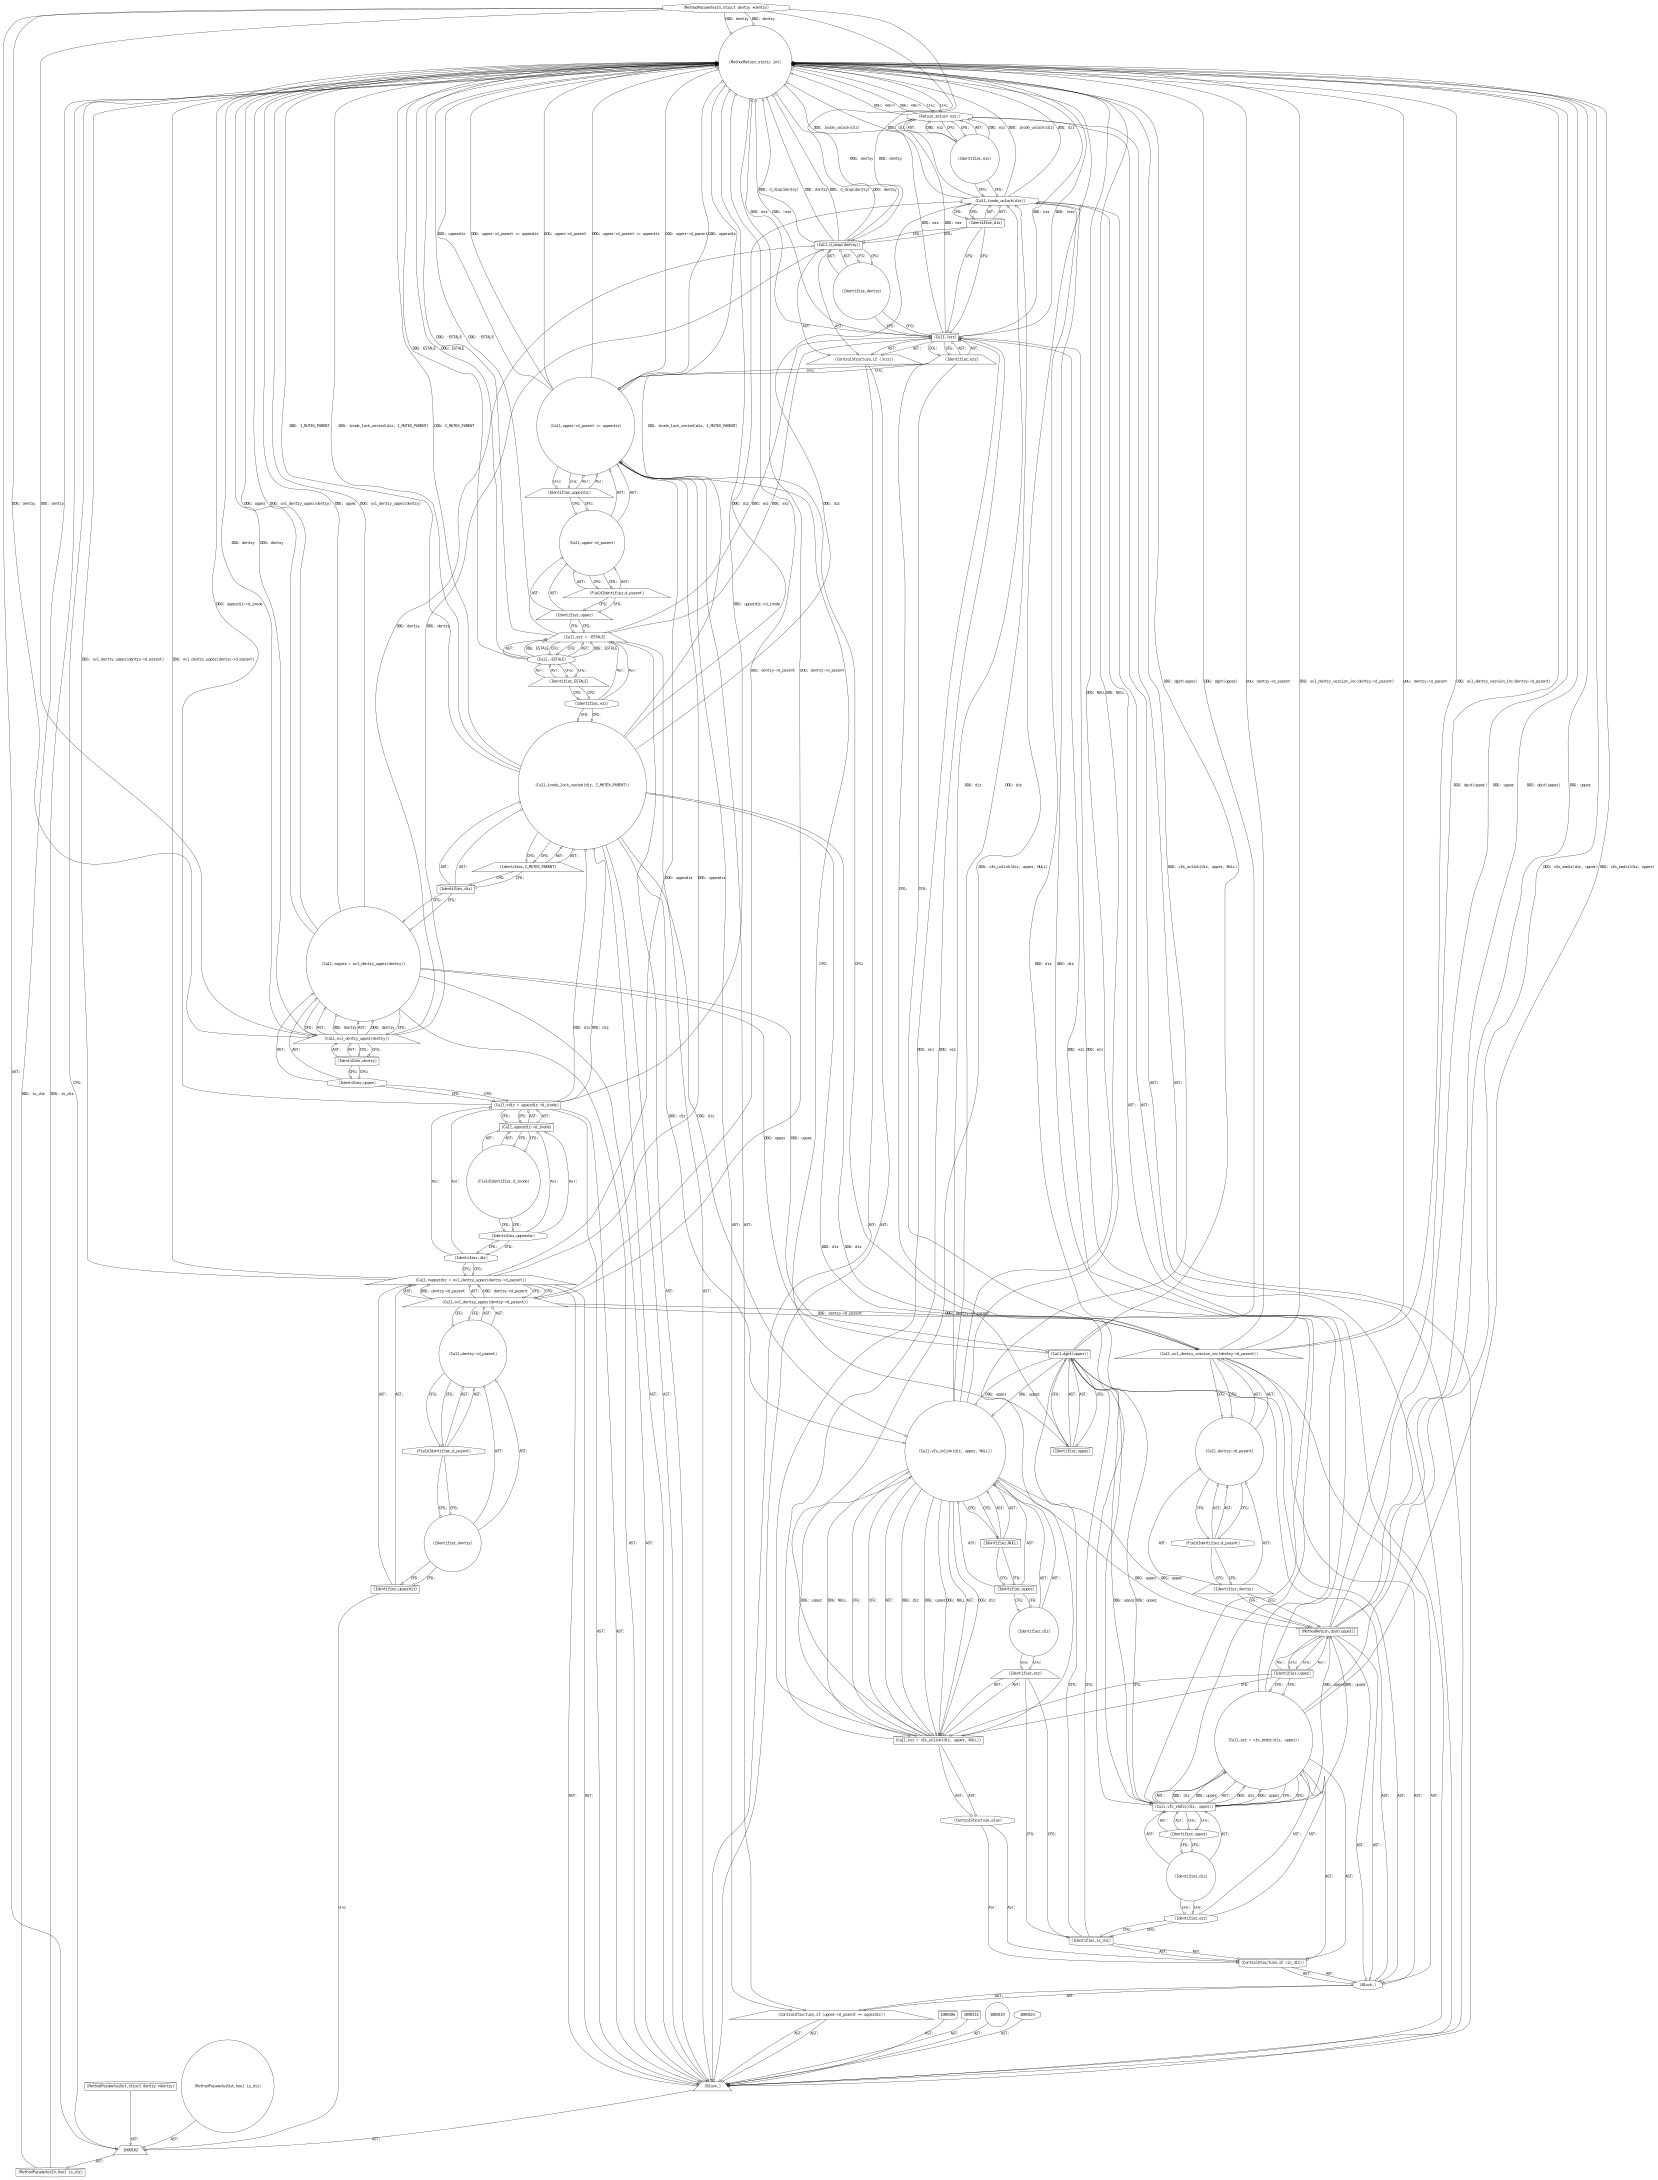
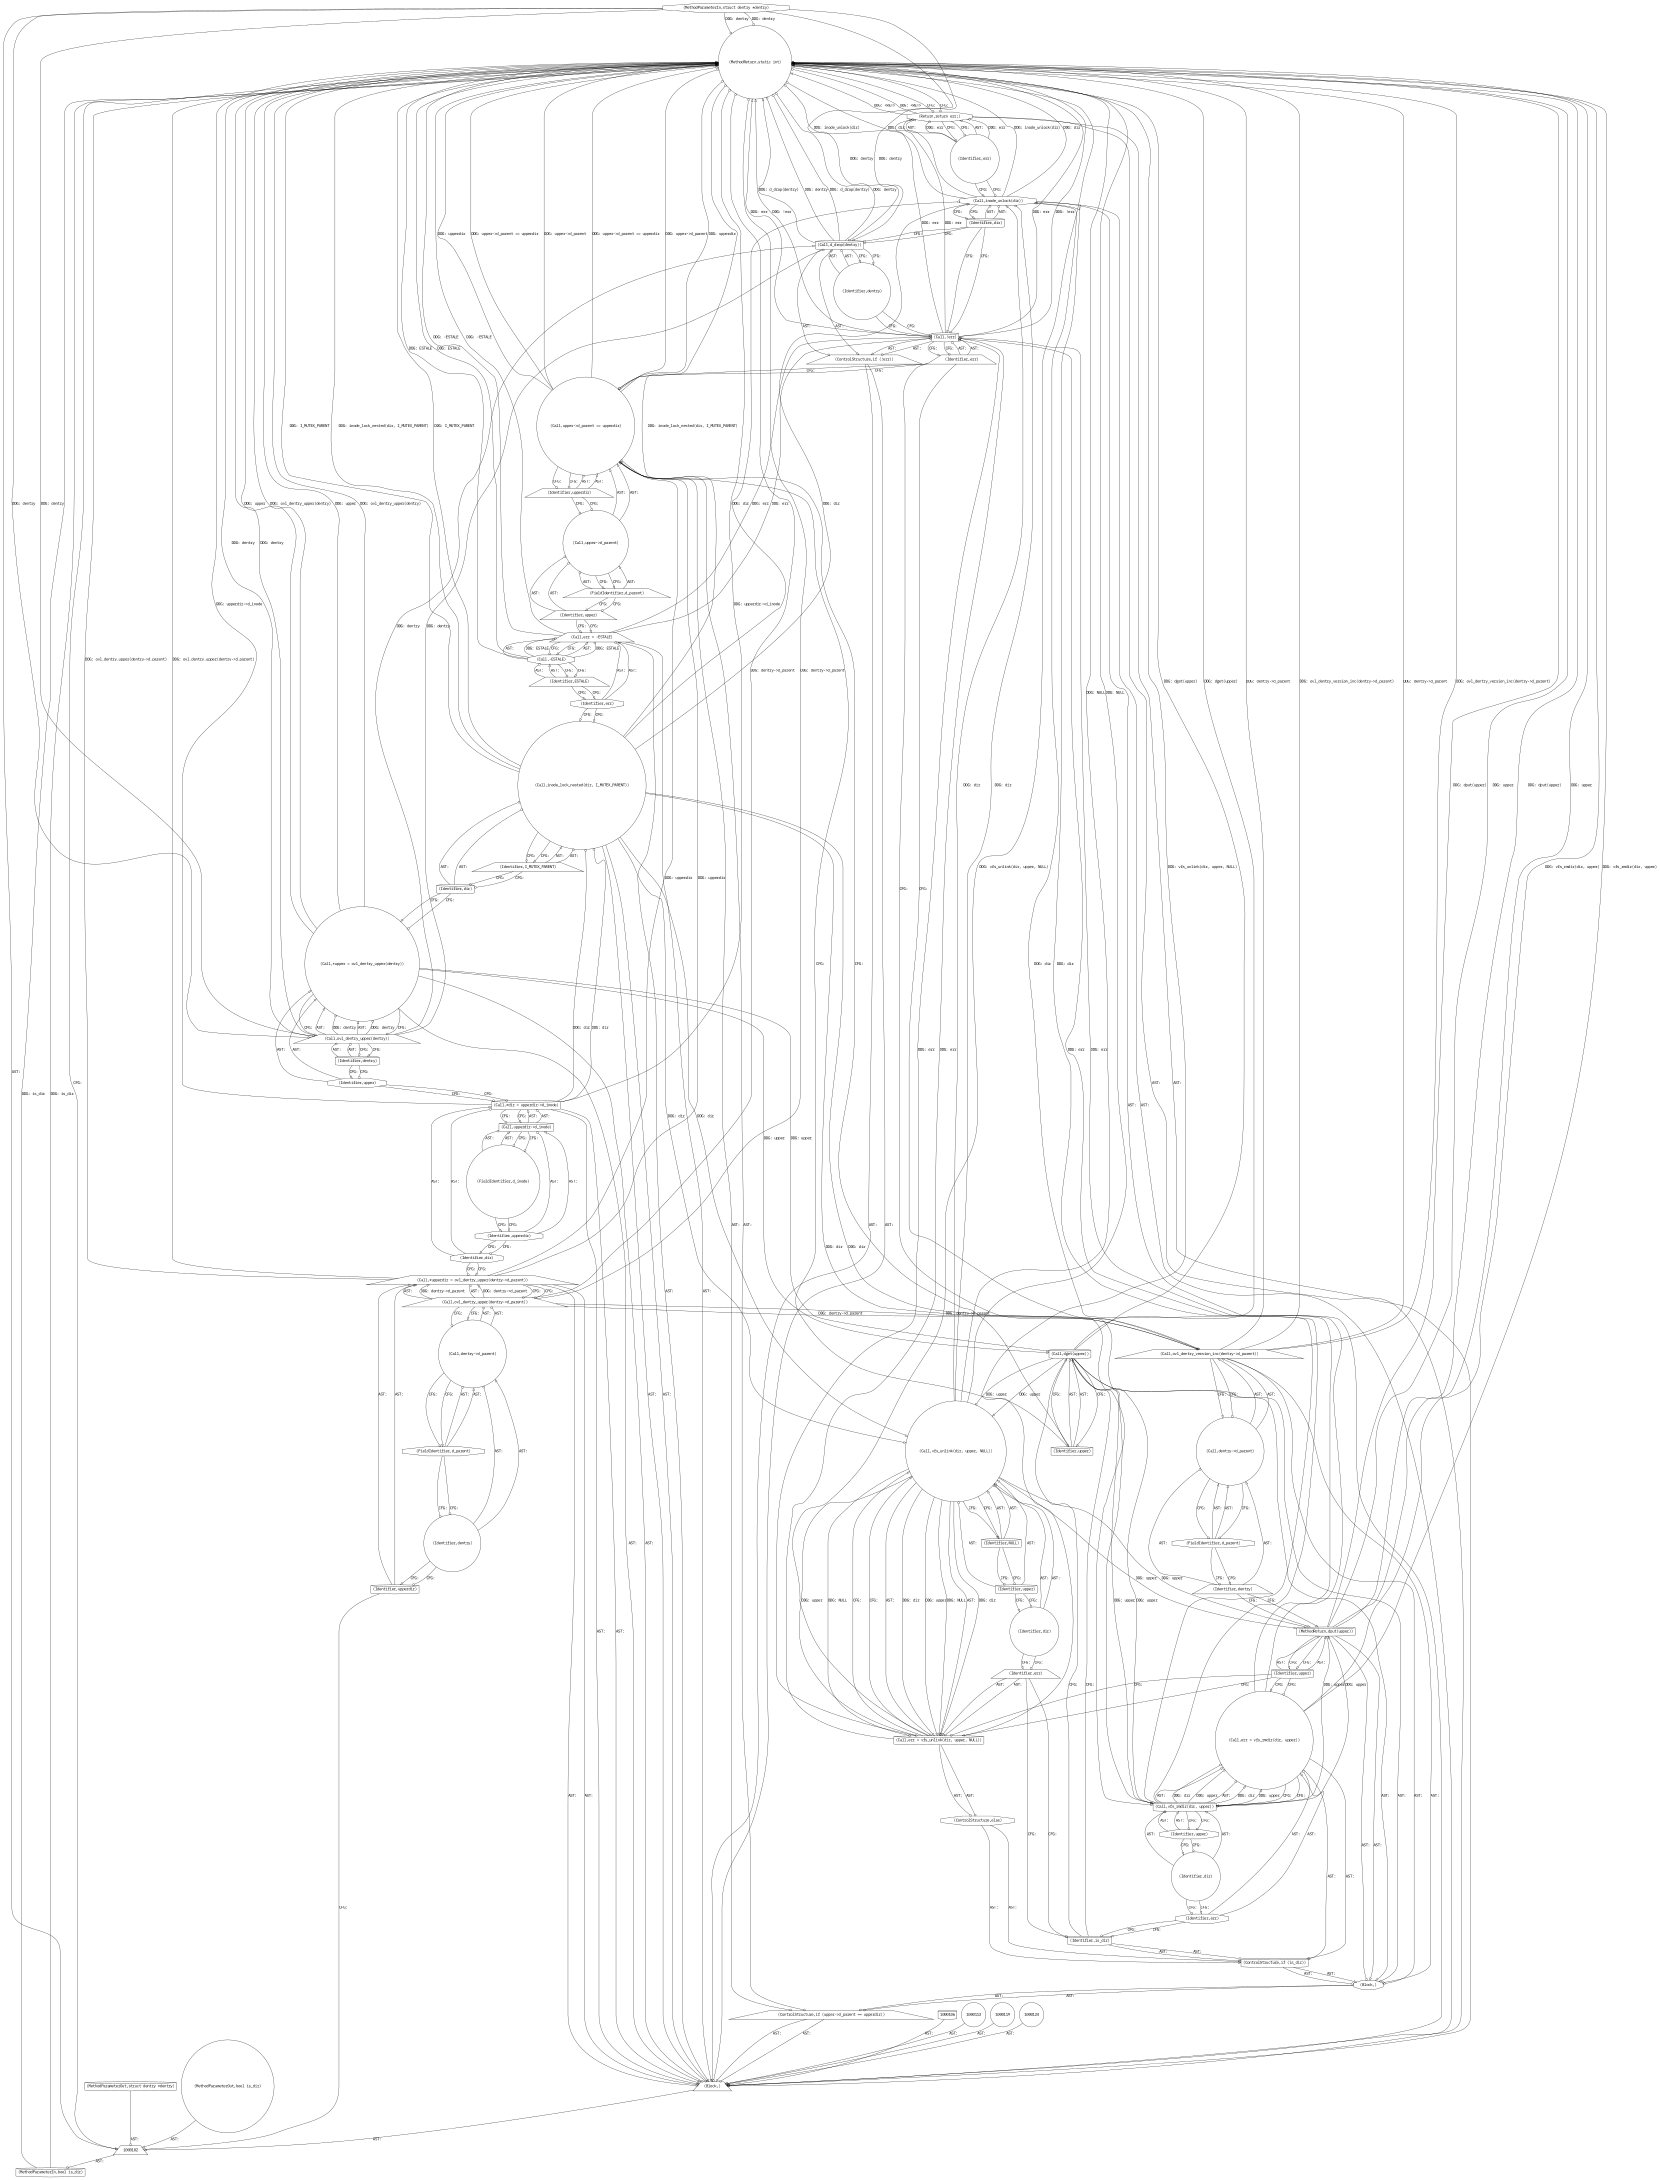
(971, 2015) -> (974, 2015)
(1027, 2015) -> (1032, 2015)
(131, 2117) -> (131, 2117)
